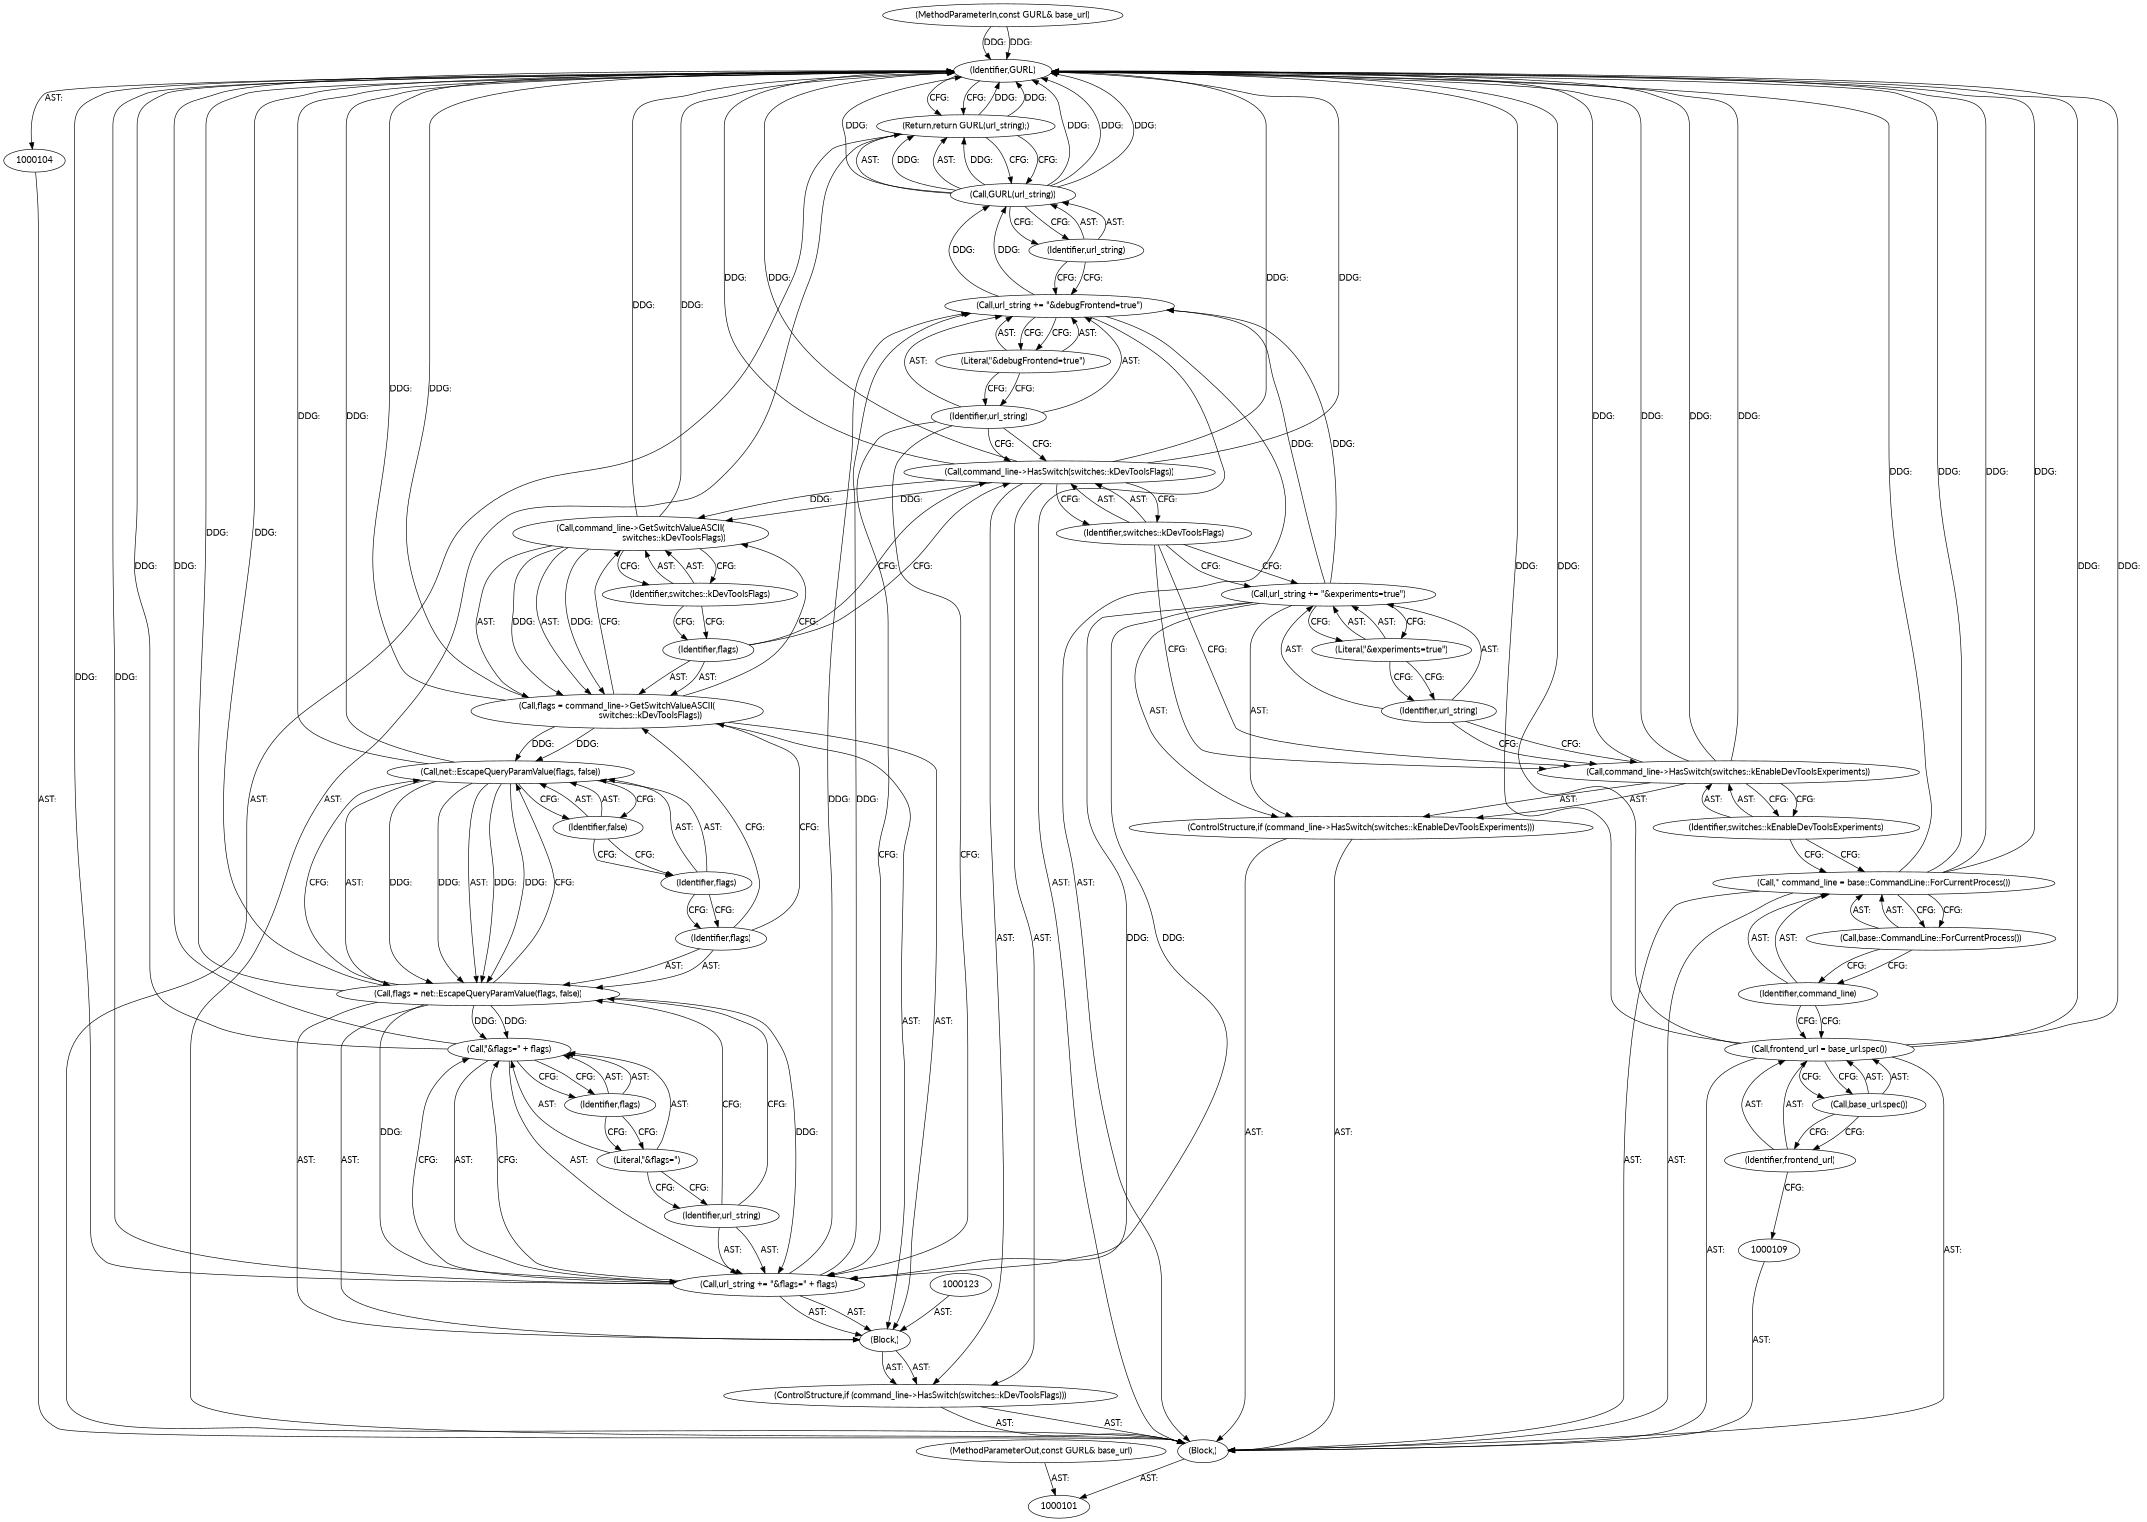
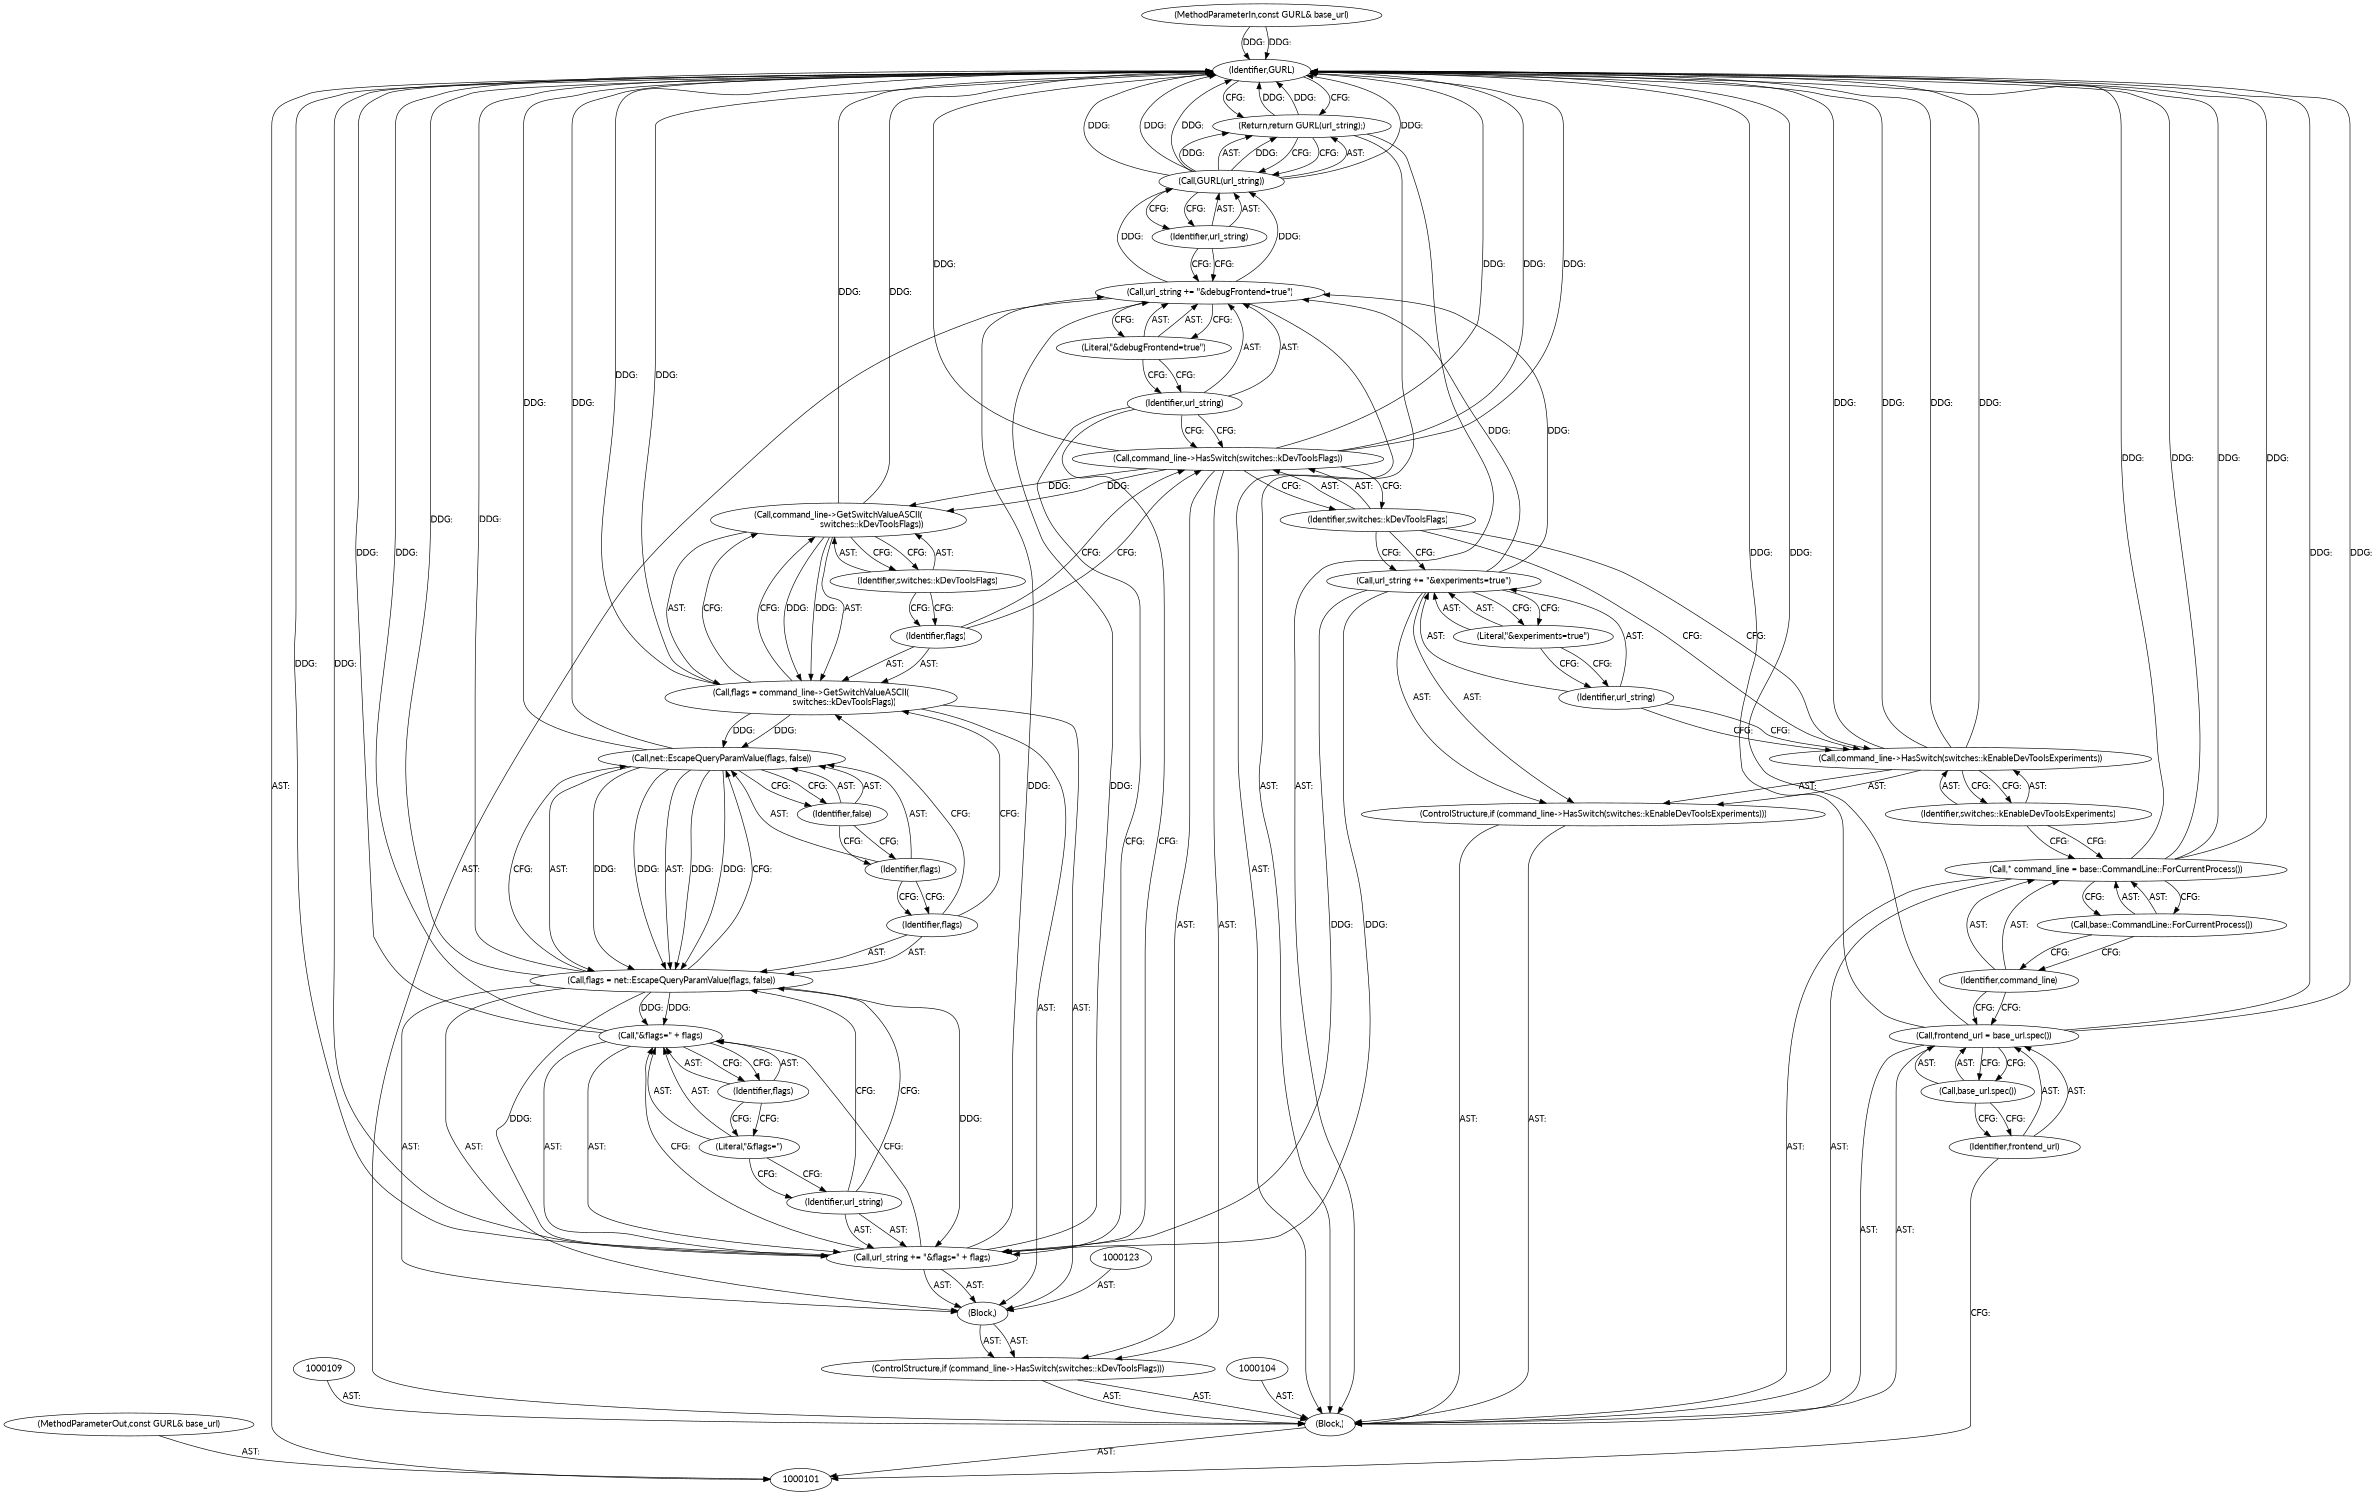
(473, 77) -> (272, 548)
(1780, 1202) -> (1544, 1459)
